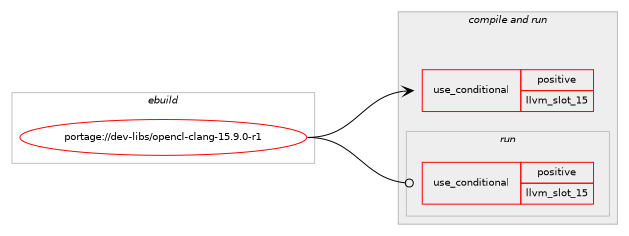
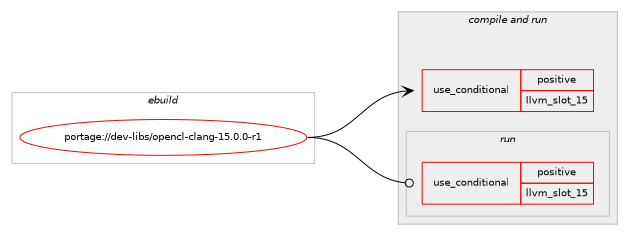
(163, 137) -> (163, 137)
